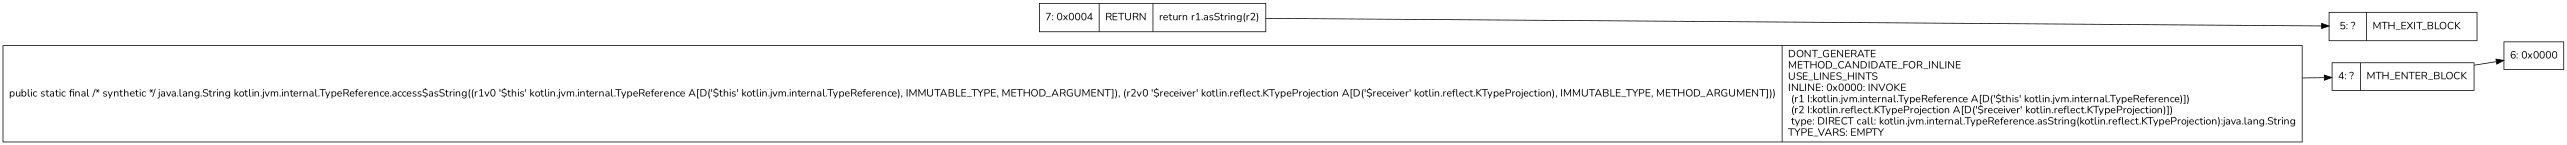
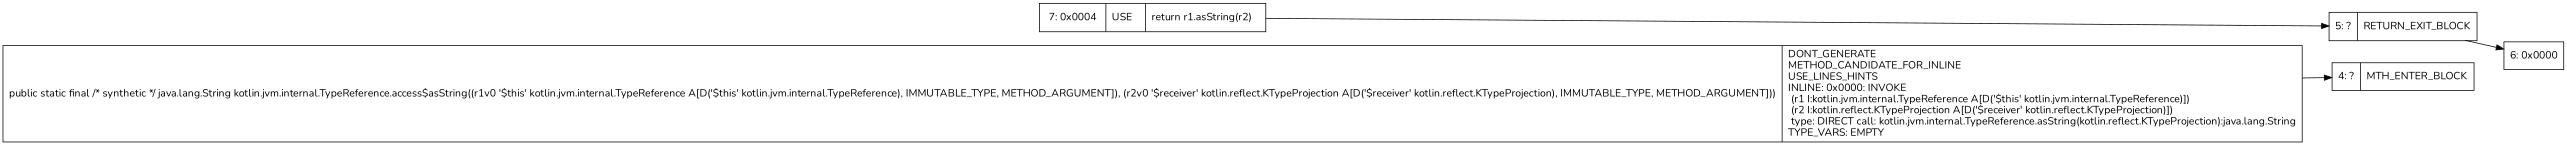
(1126, 17) -> (1122, 17)
(2417, 26) -> (2417, 26)
(2485, 63) -> (2481, 44)
